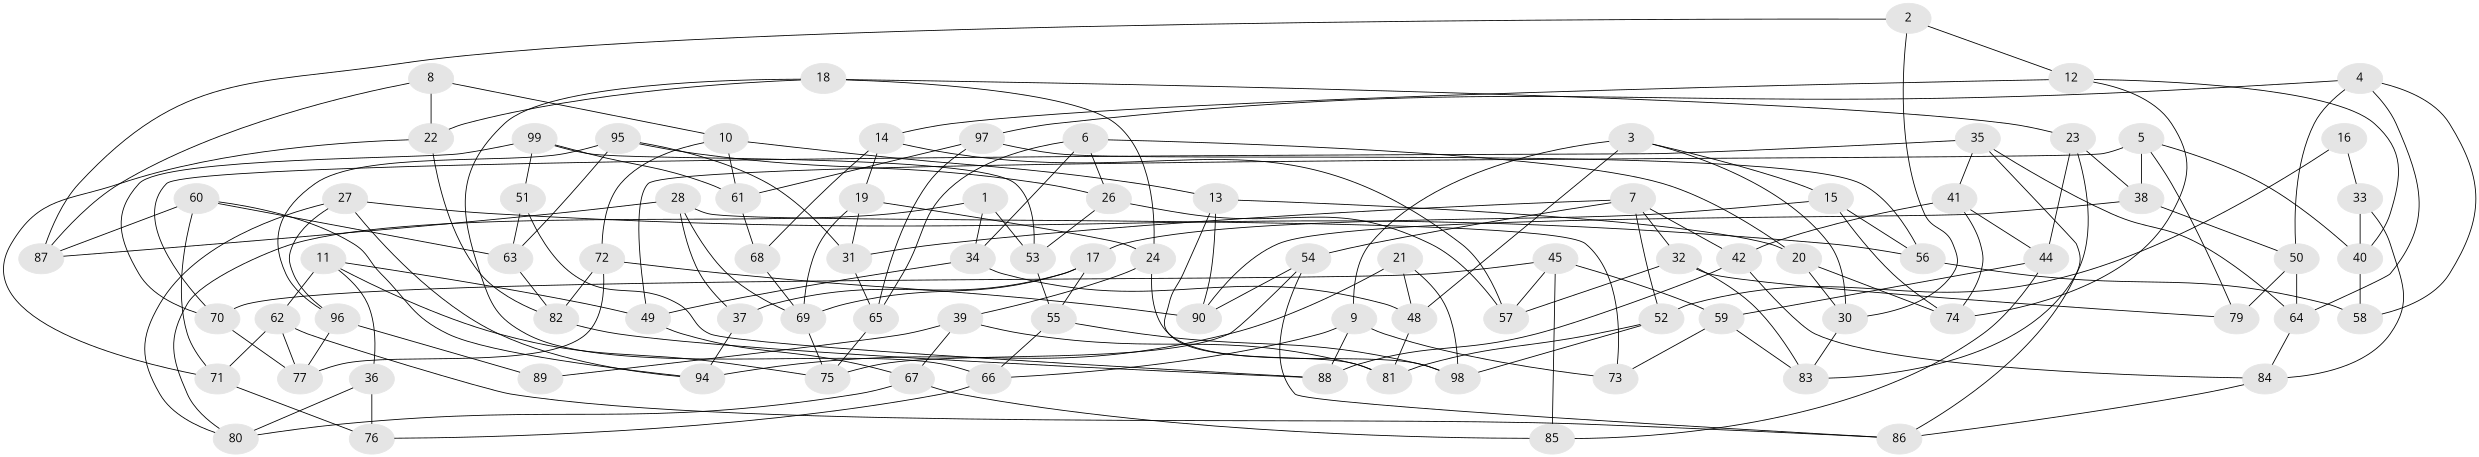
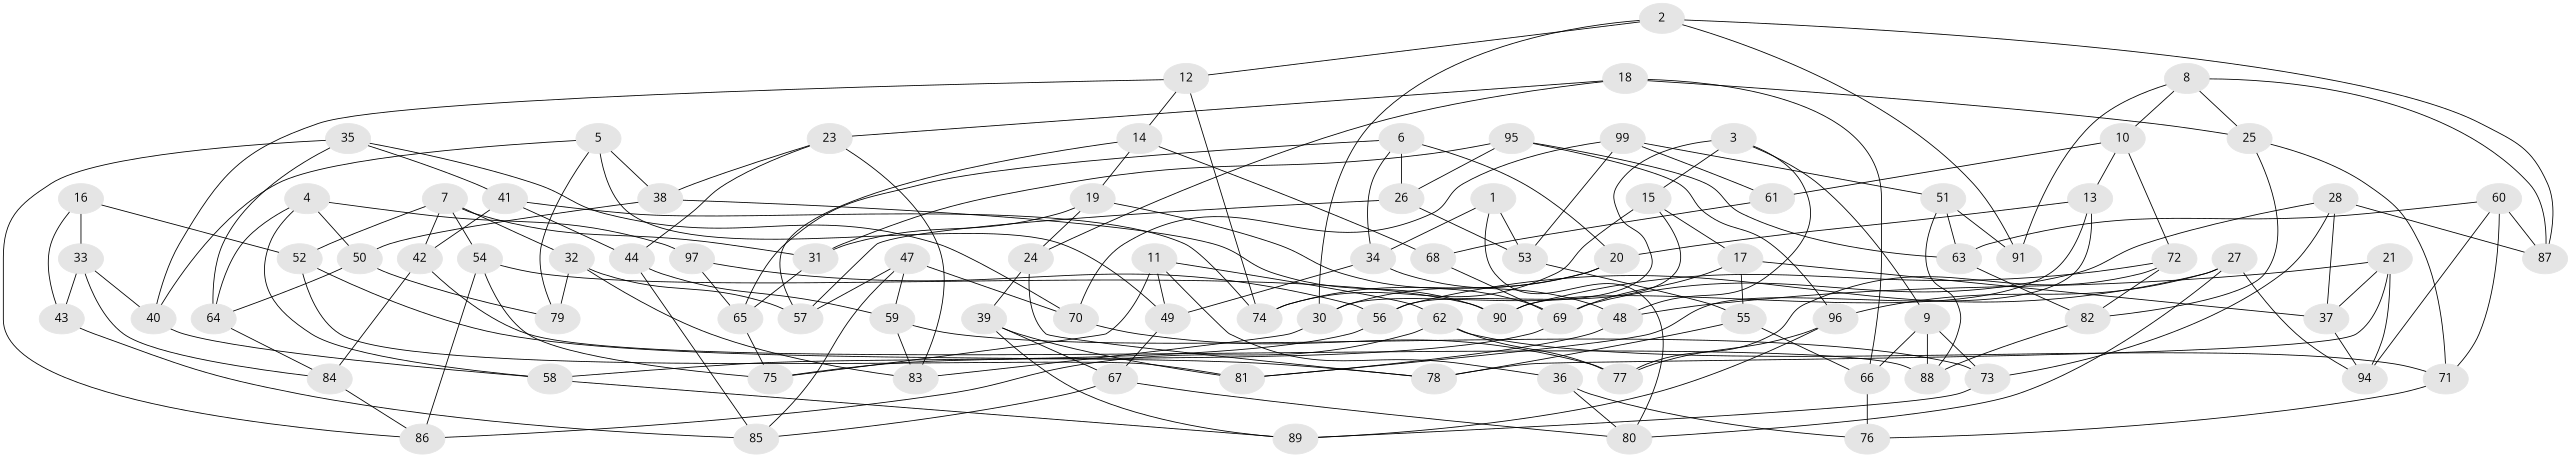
(431, 139) -> (2250, 139)
(830, 176) -> none
(1555, 259) -> (907, 259)
none -> (2019, 259)
none -> (2358, 289)
none -> (62, 319)
(1458, 379) -> (1434, 379)
none -> (923, 409)
none -> (1662, 419)
